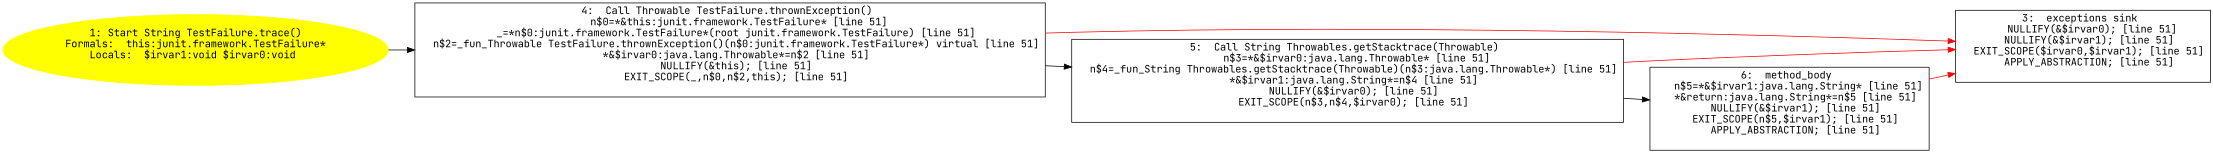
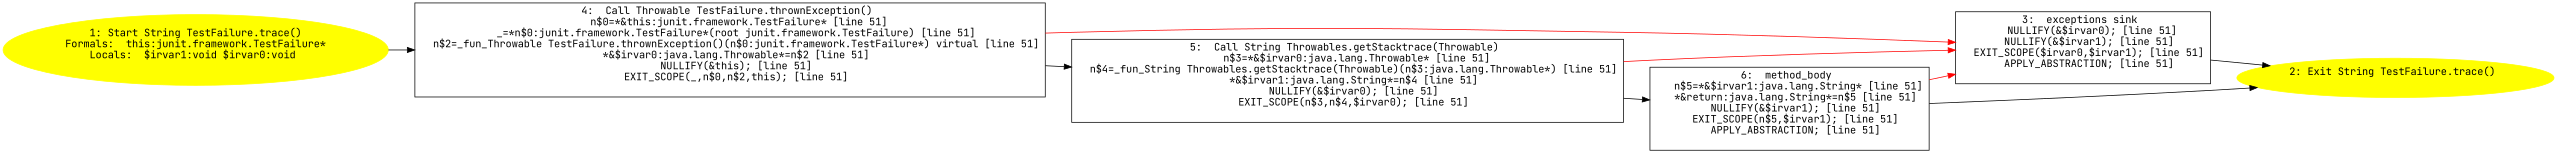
none -> (2395, 78)
